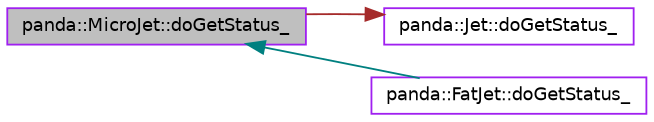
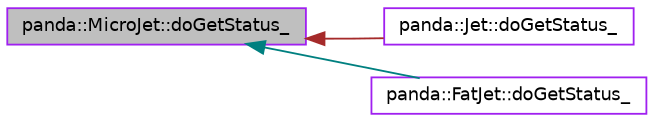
(336, 14) -> (354, 39)
